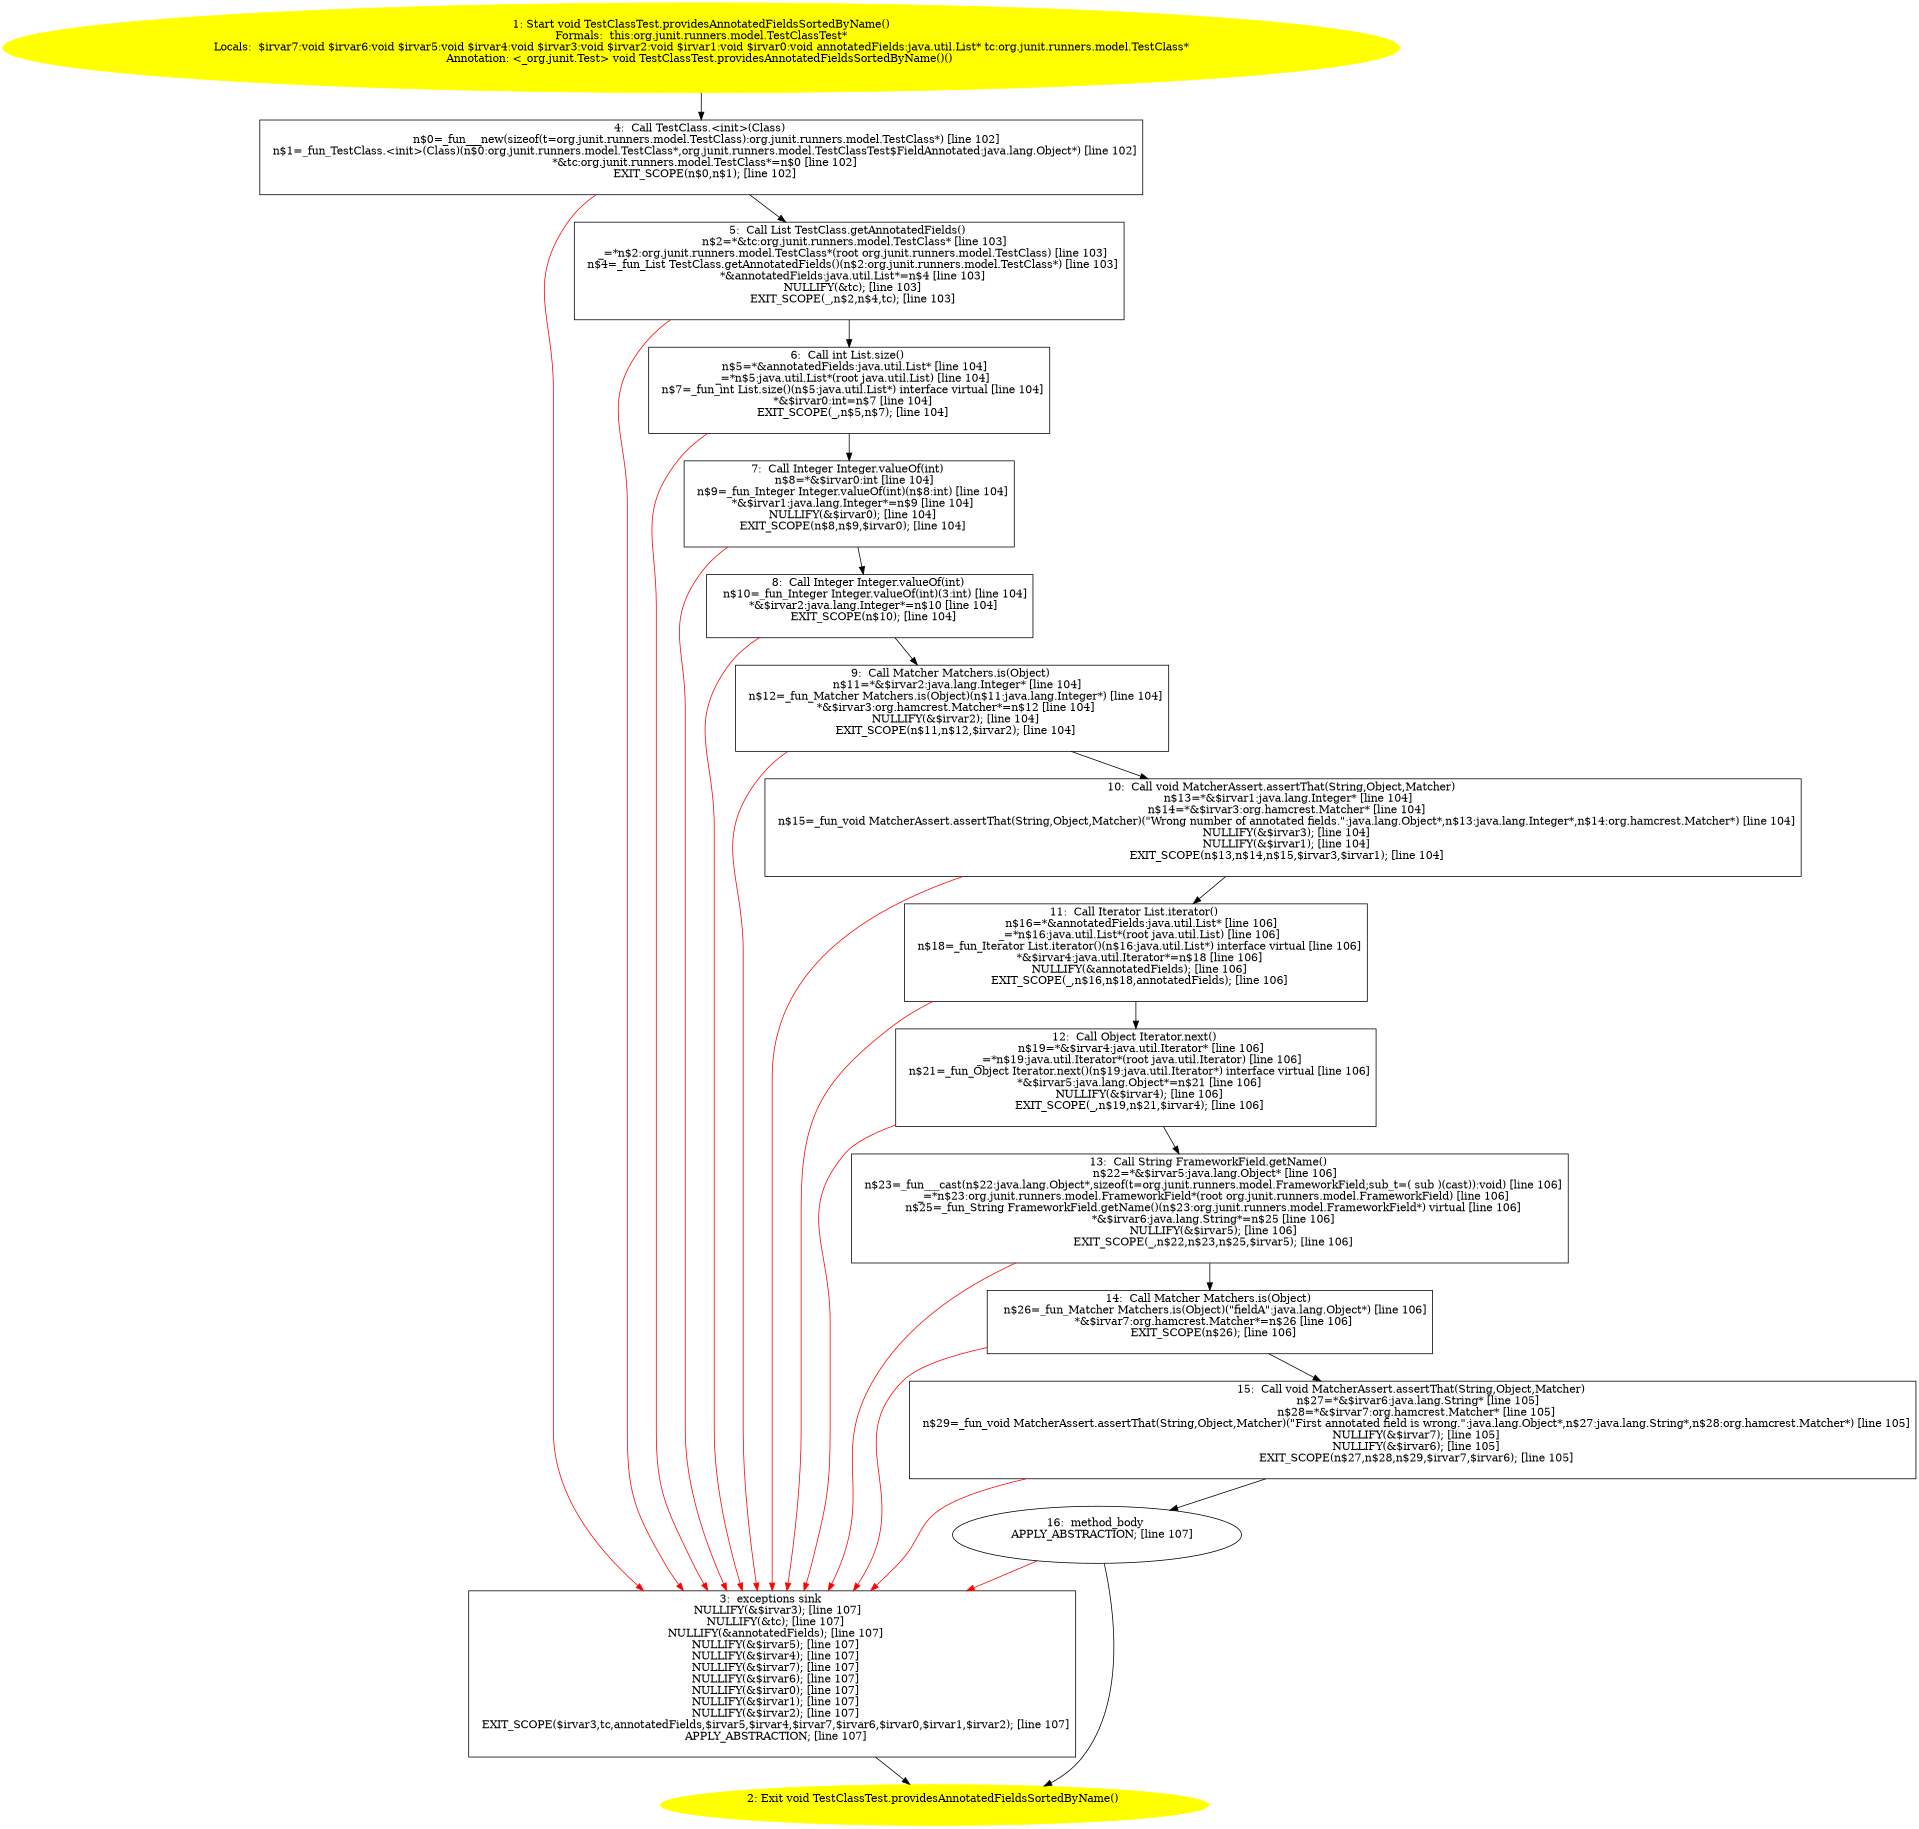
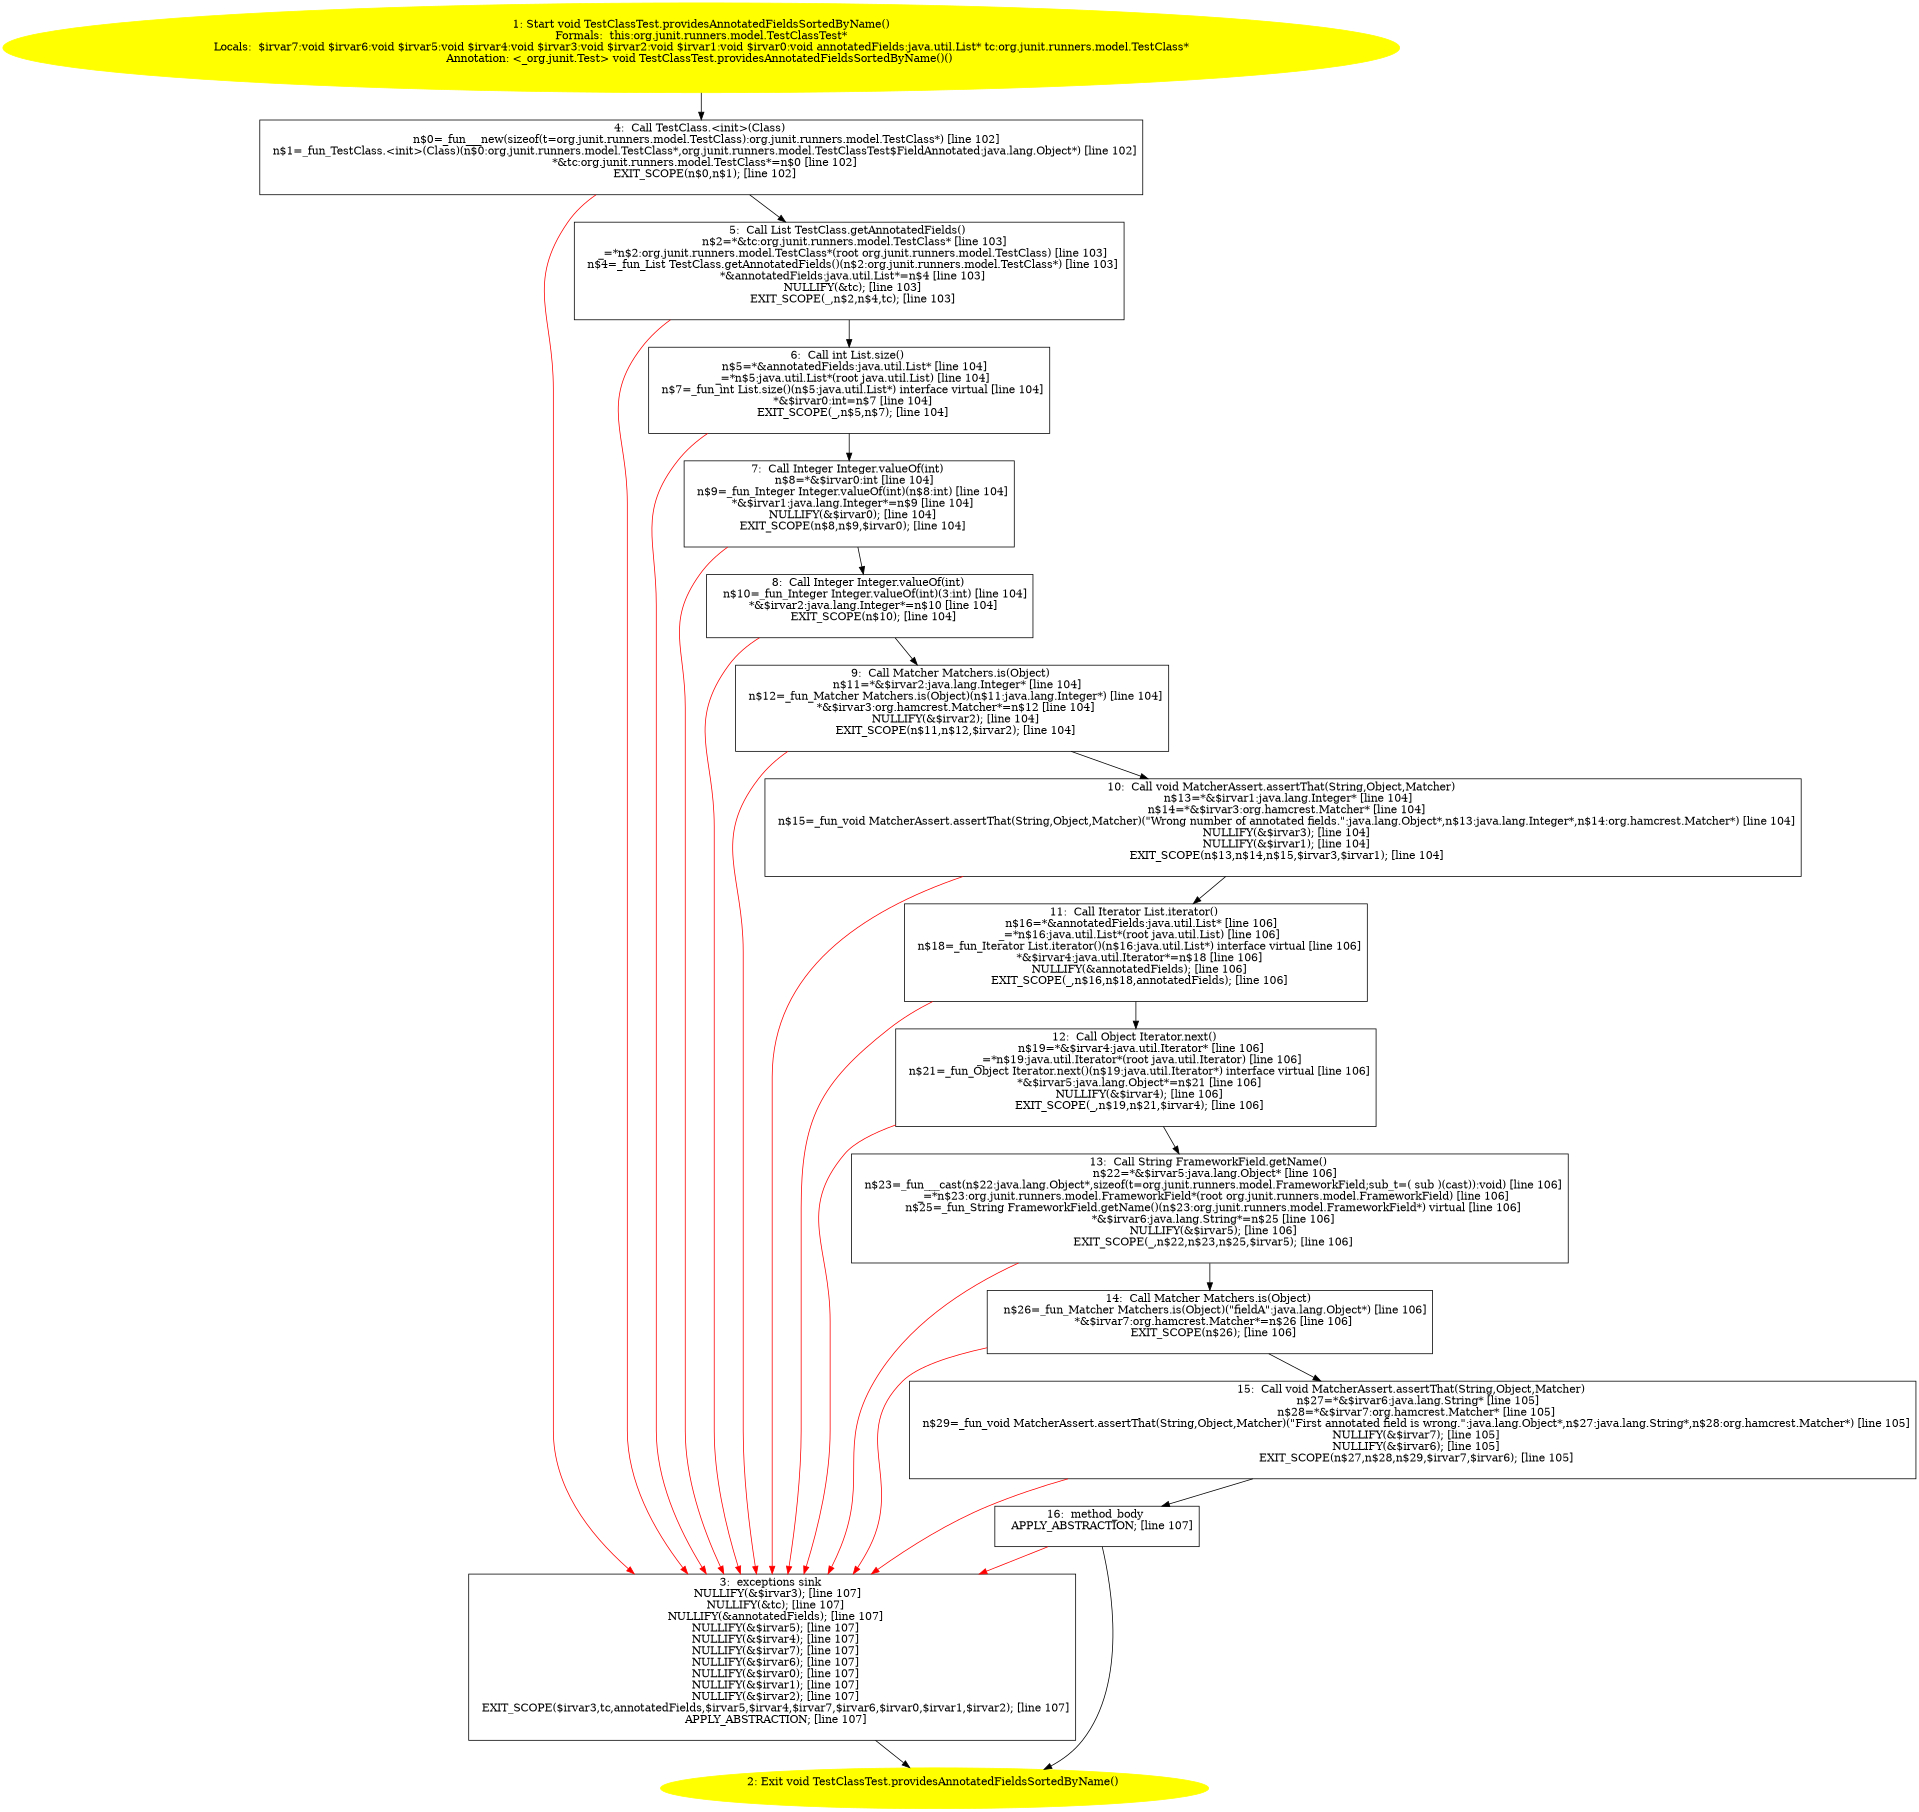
(1097, 1535) -> (1097, 1526)
